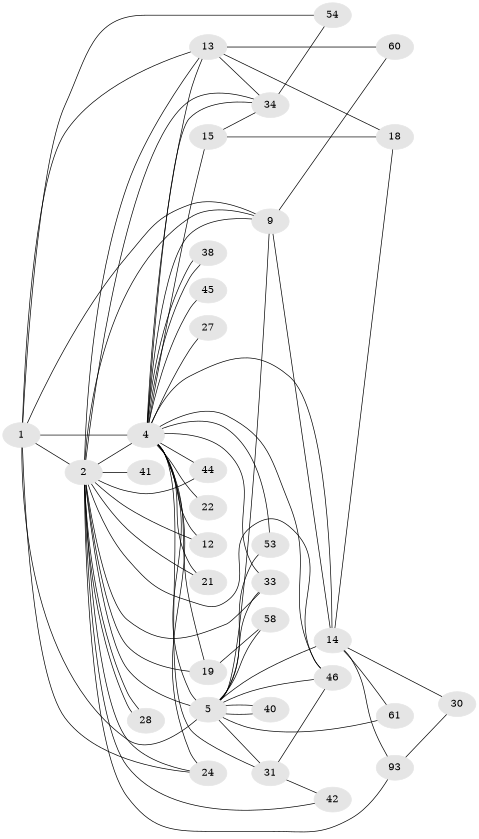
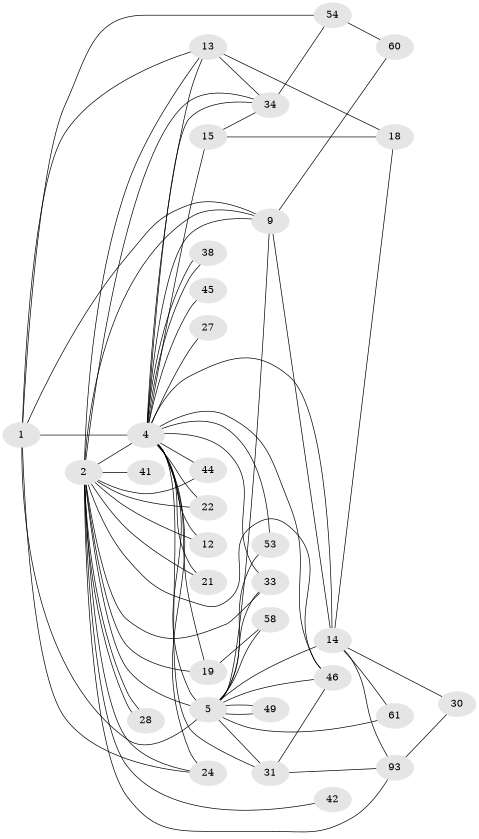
(302, 47) -> (364, 31)
(53, 454) -> (141, 501)
(270, 710) -> (270, 710)
(302, 786) -> (333, 771)
